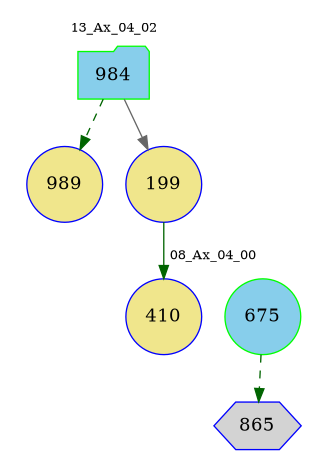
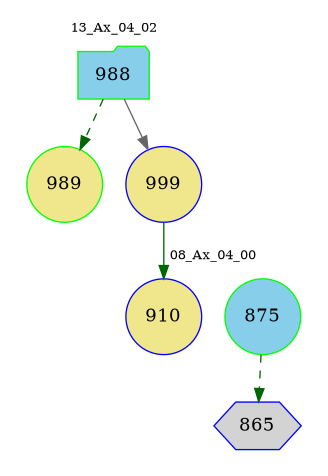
(114, 75) -> (114, 75)
(65, 184) -> (65, 184)
(164, 184) -> (164, 184)
(164, 317) -> (164, 317)
(263, 317) -> (263, 317)
